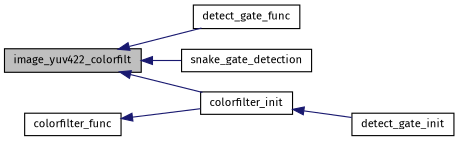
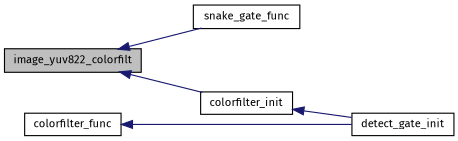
(247, 17) -> (247, 17)
(73, 61) -> (73, 61)
(247, 61) -> none
(166, 113) -> (242, 124)
